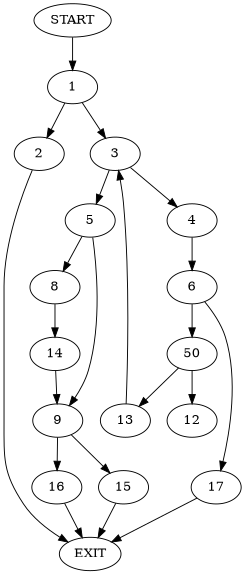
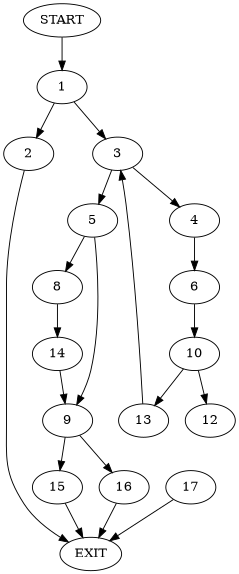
(192, 354) -> (195, 354)
(232, 379) -> none
